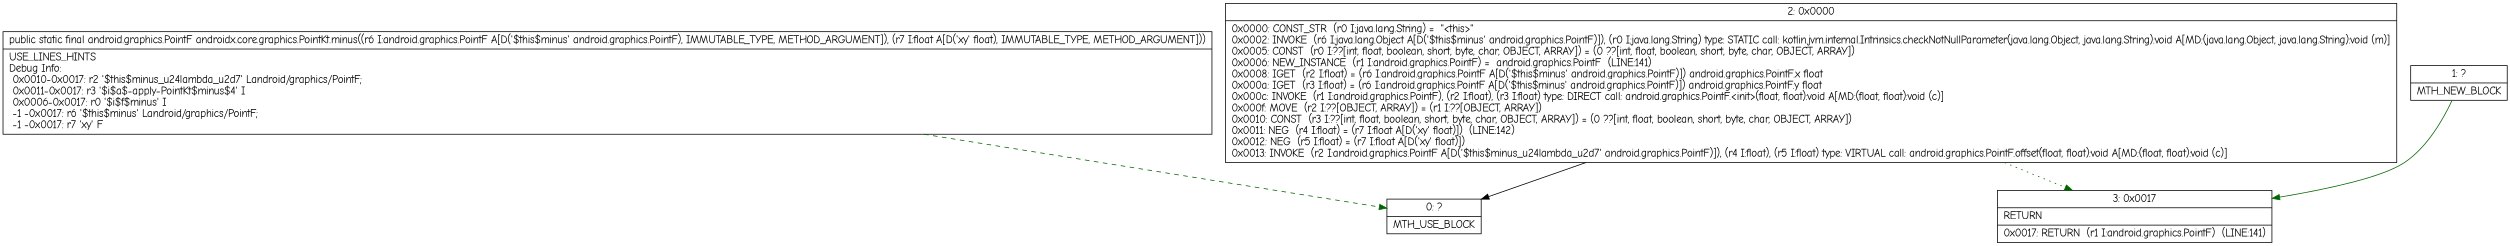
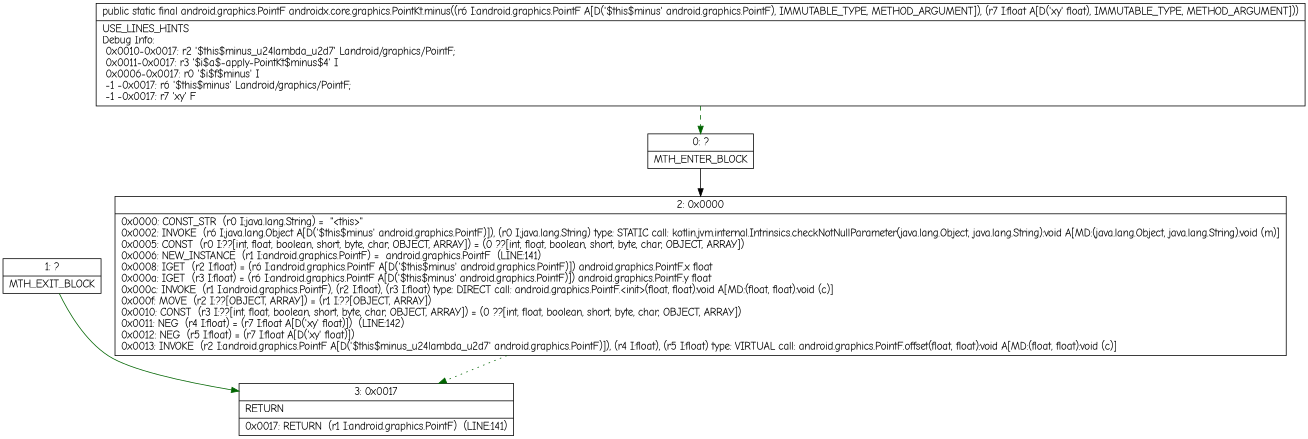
(2459, 91) -> (52, 284)
(1537, 180) -> (701, 179)
(1434, 225) -> (701, 160)
